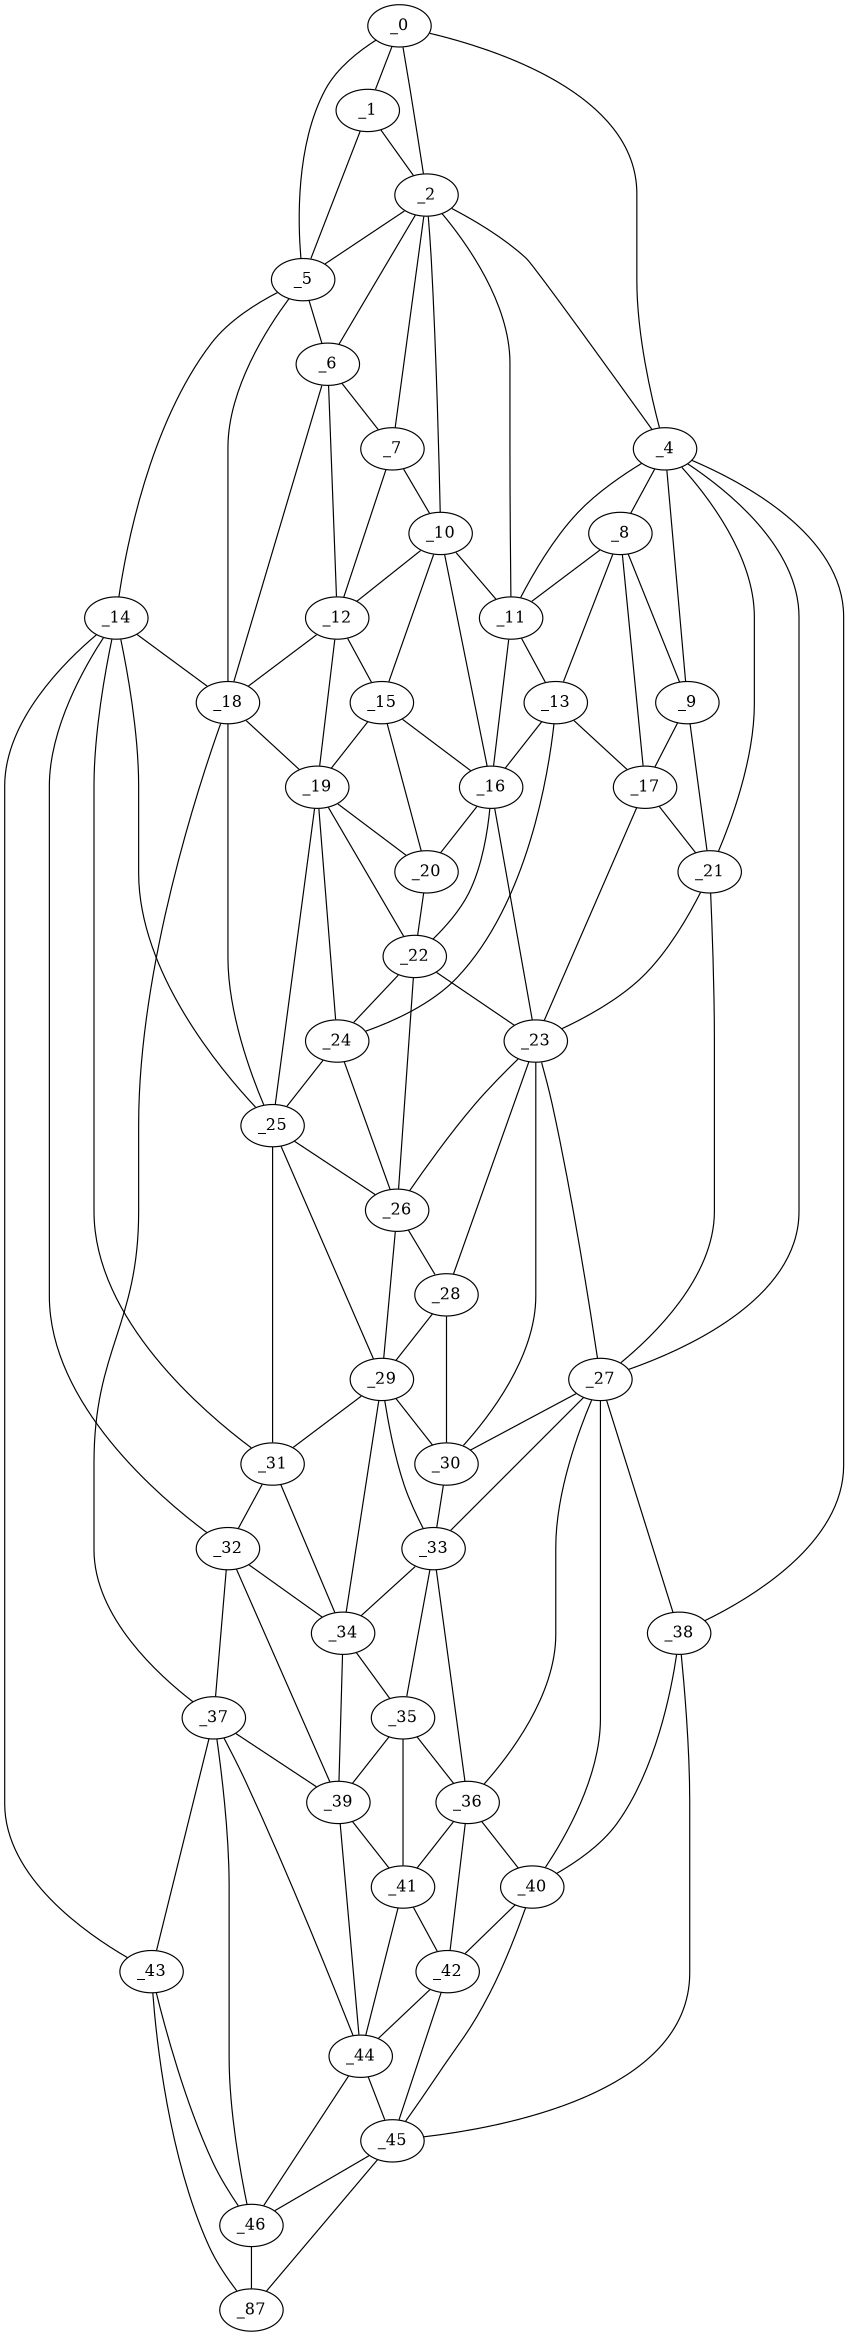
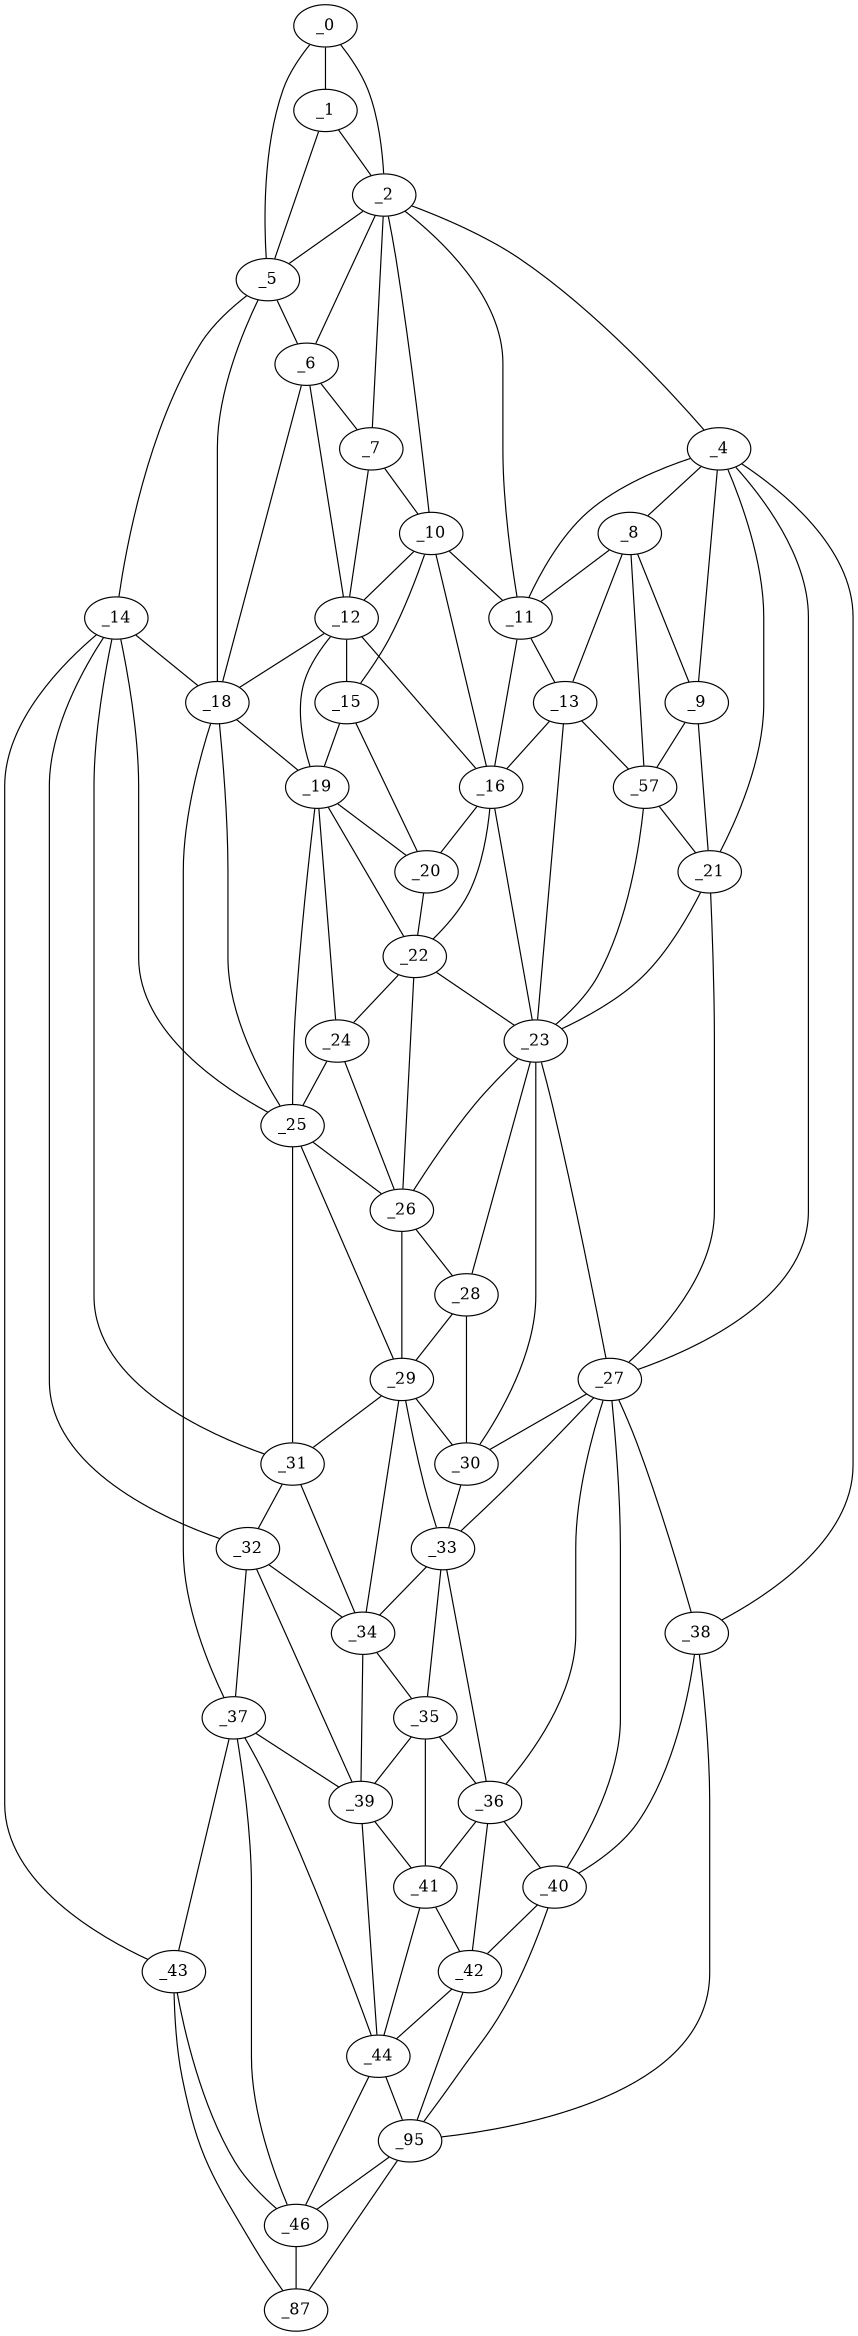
(633, 172) -> none
(437, 745) -> (419, 702)
(645, 787) -> (645, 787)
(504, 908) -> (551, 872)
(392, 2141) -> (410, 2141)
